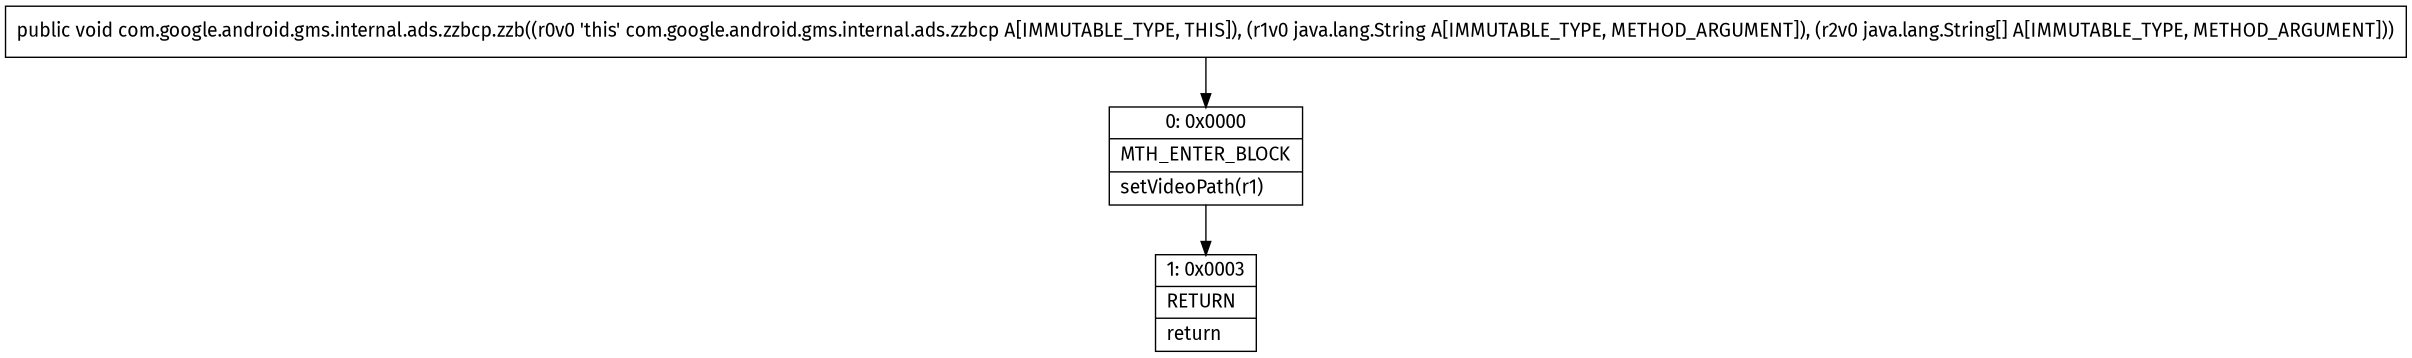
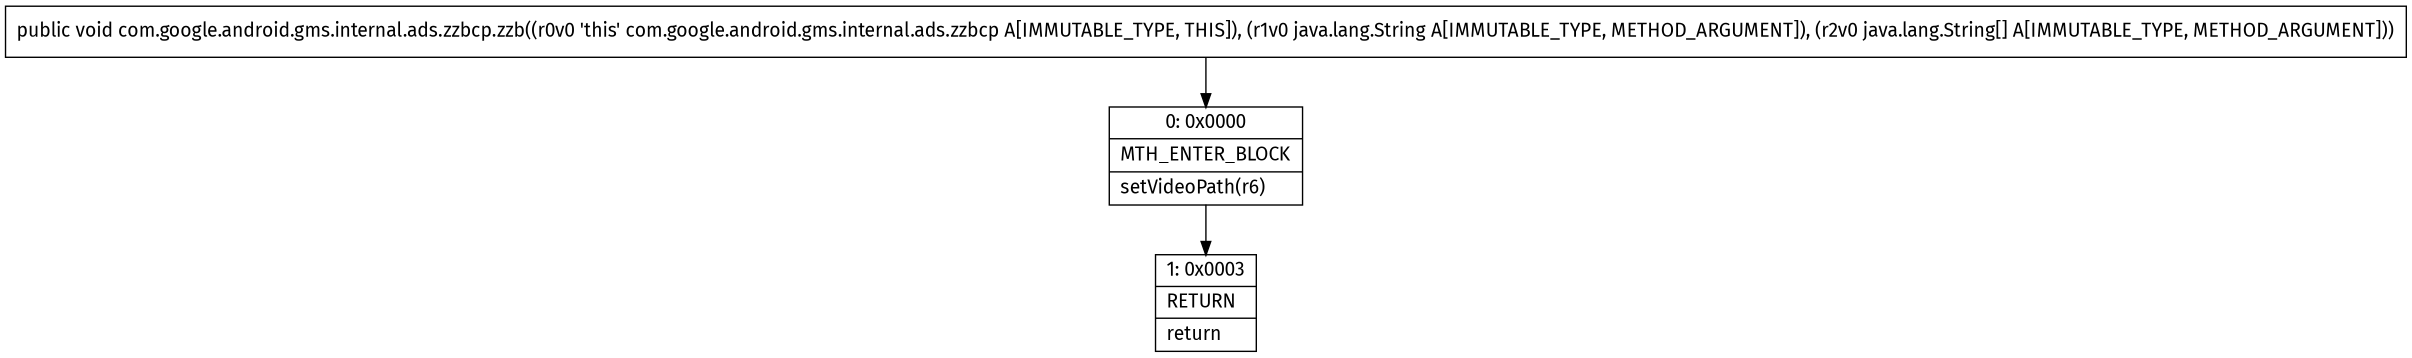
(1192, 188) -> (1193, 188)
